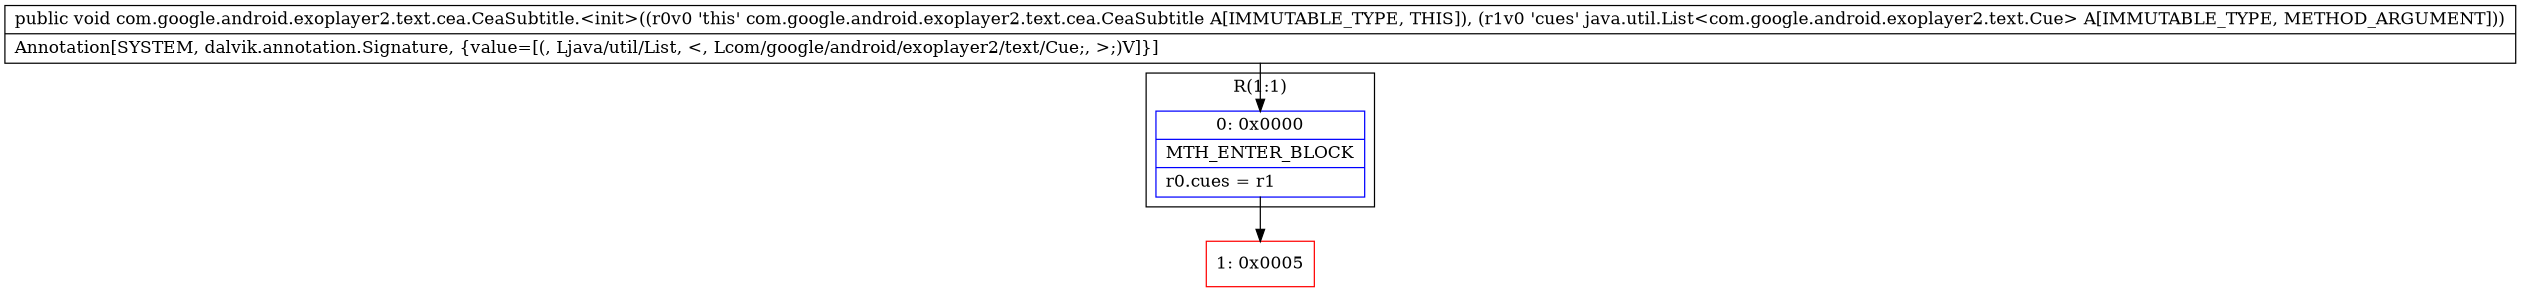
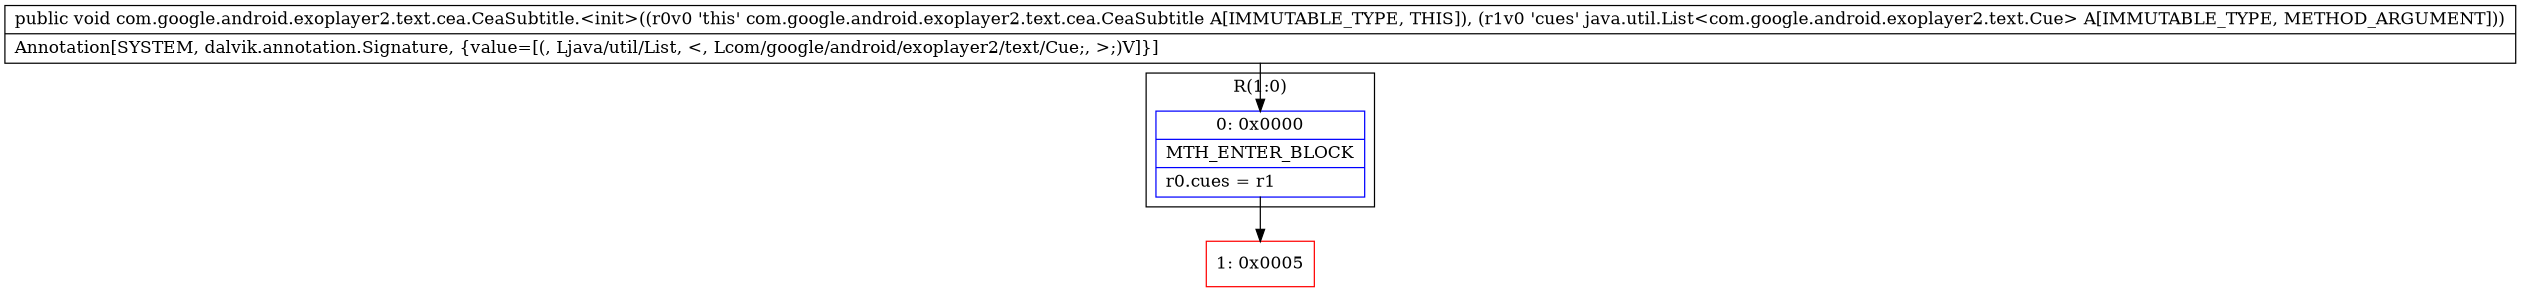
(1260, 87) -> (1260, 87)
